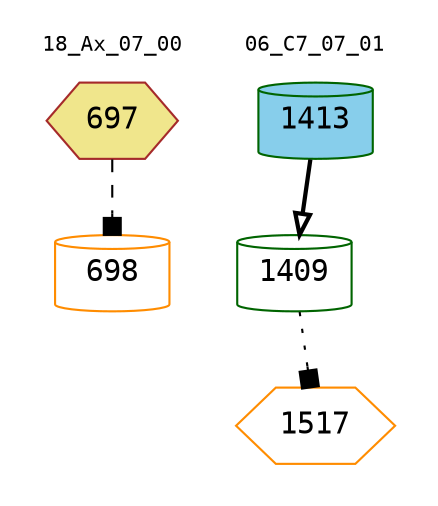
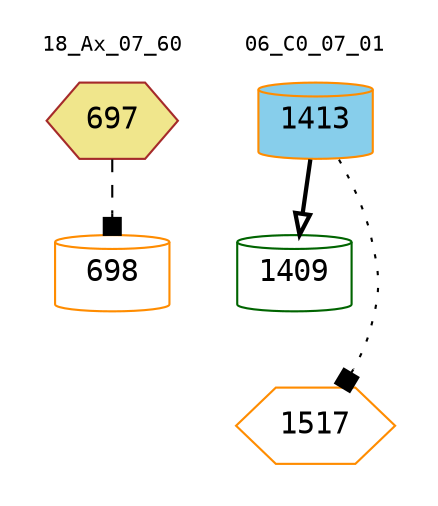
(113, 46) -> (113, 46)
(316, 46) -> (316, 46)
(316, 121) -> (316, 121)
(304, 339) -> (376, 263)
